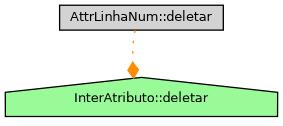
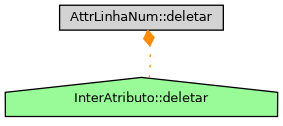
(133, 46) -> (150, 62)
